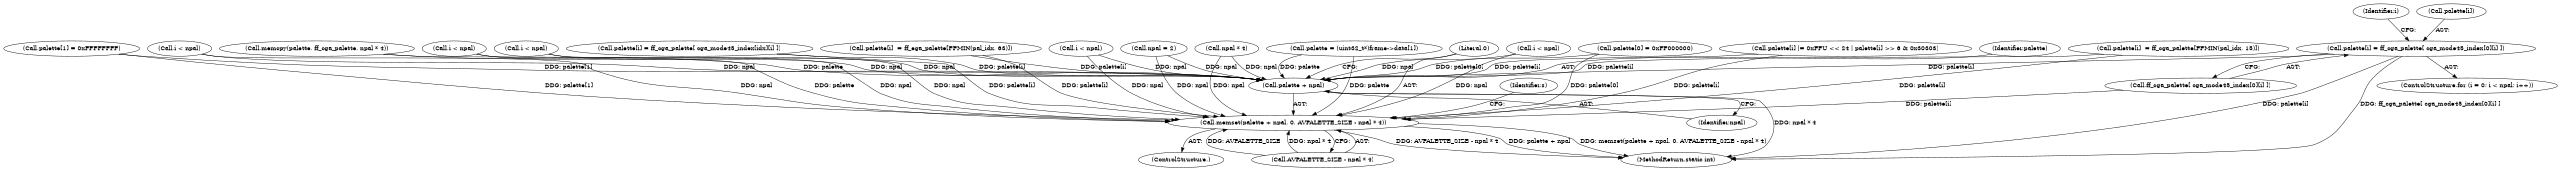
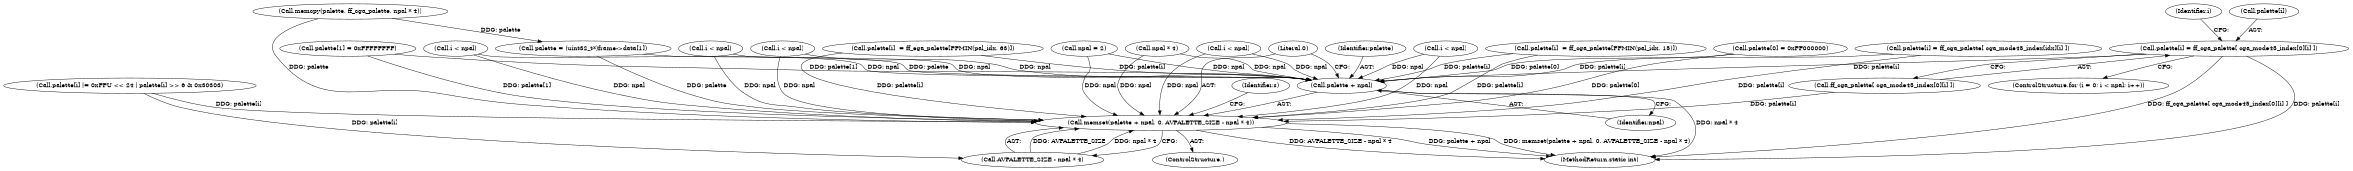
(1521, 61) -> (549, 144)
(777, 67) -> (465, 30)
(2453, 67) -> (2166, 67)
